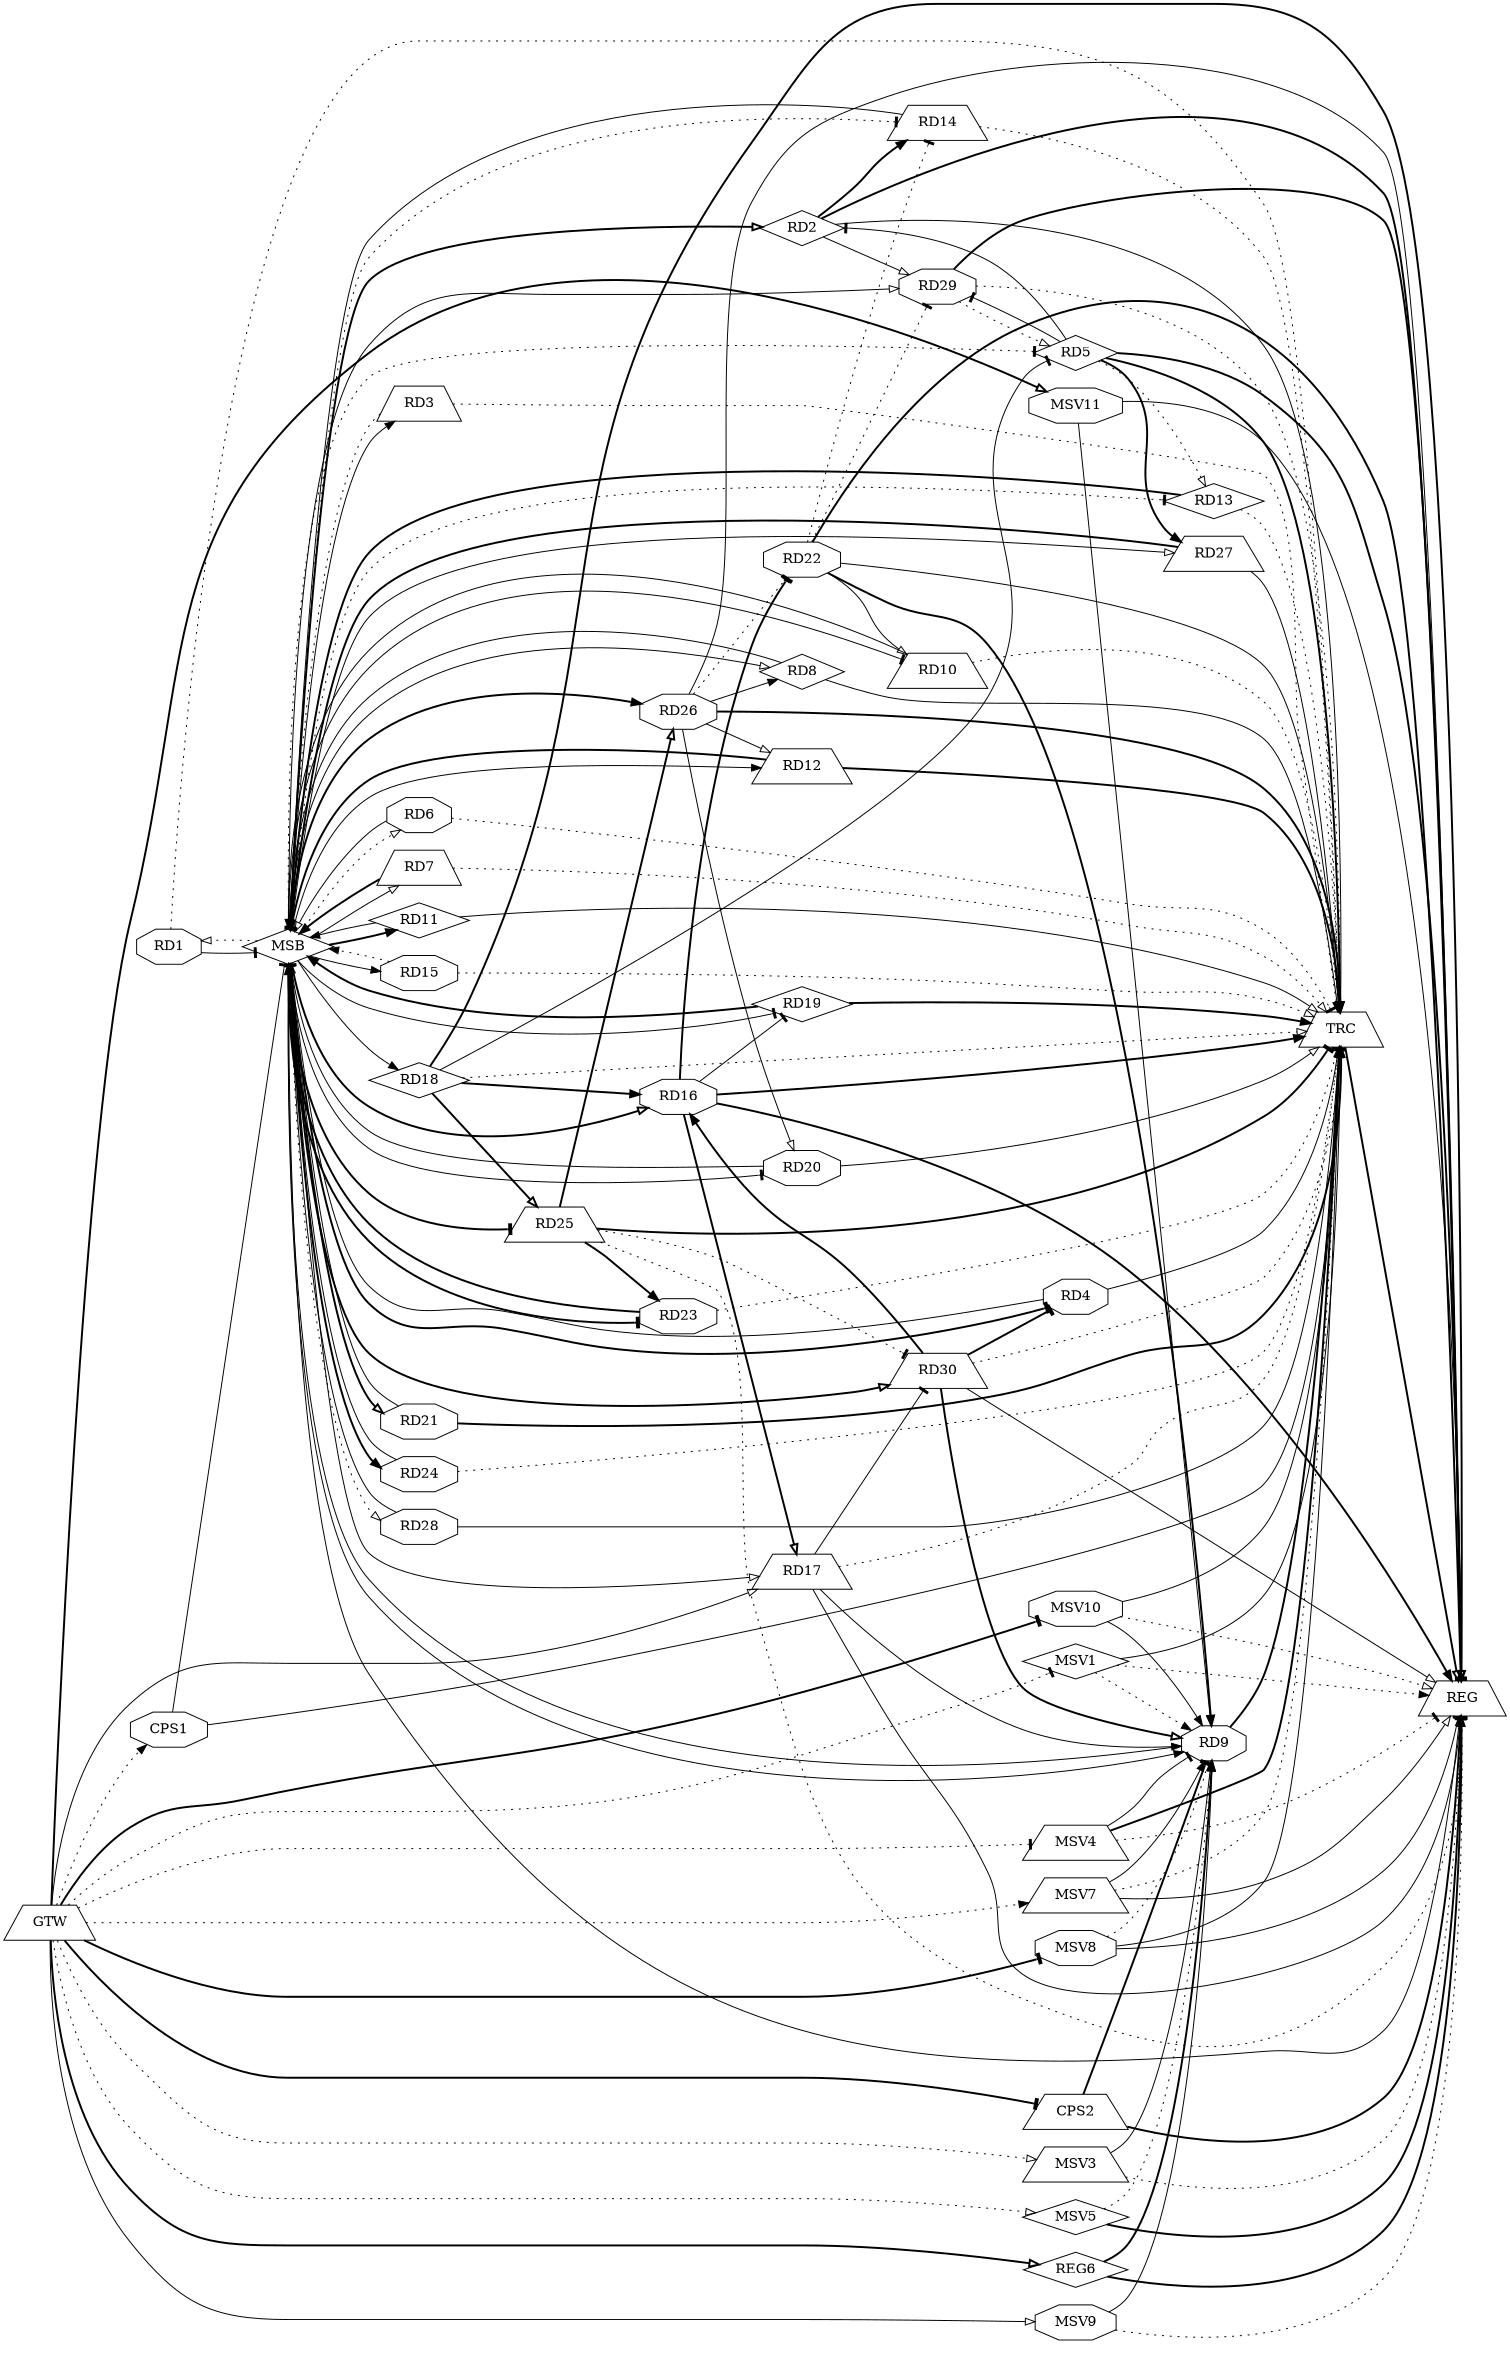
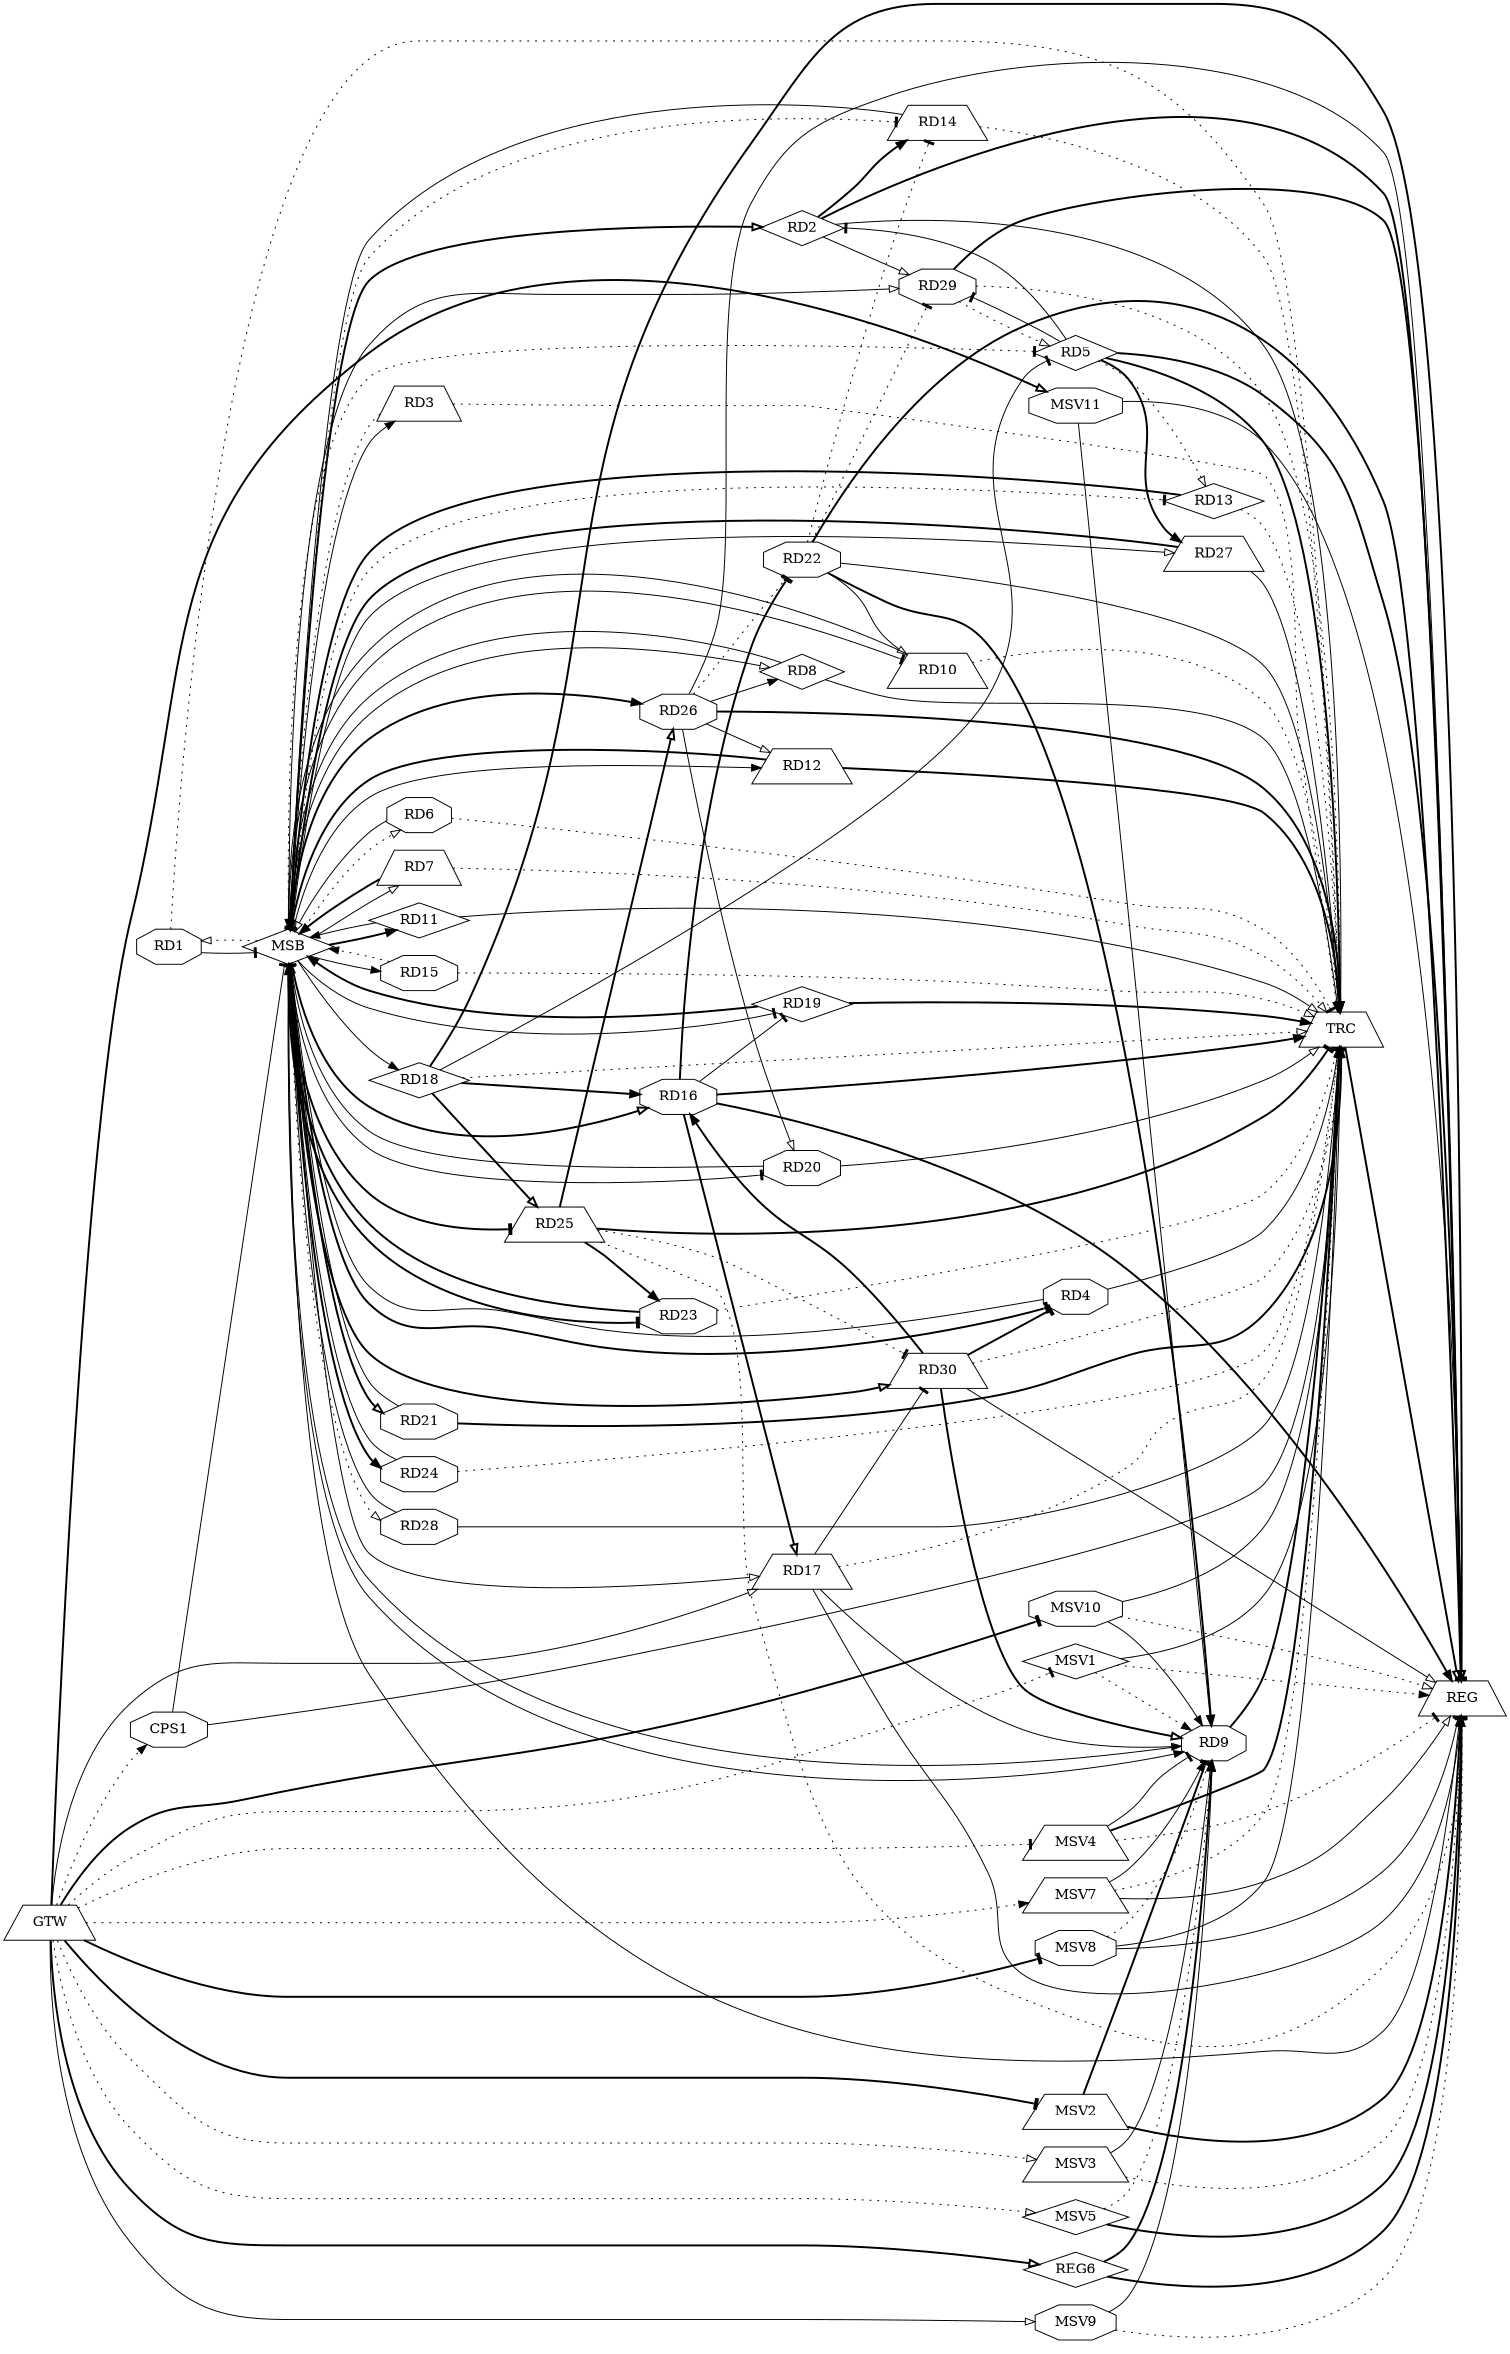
(1076, 2112) -> (1076, 2112)
